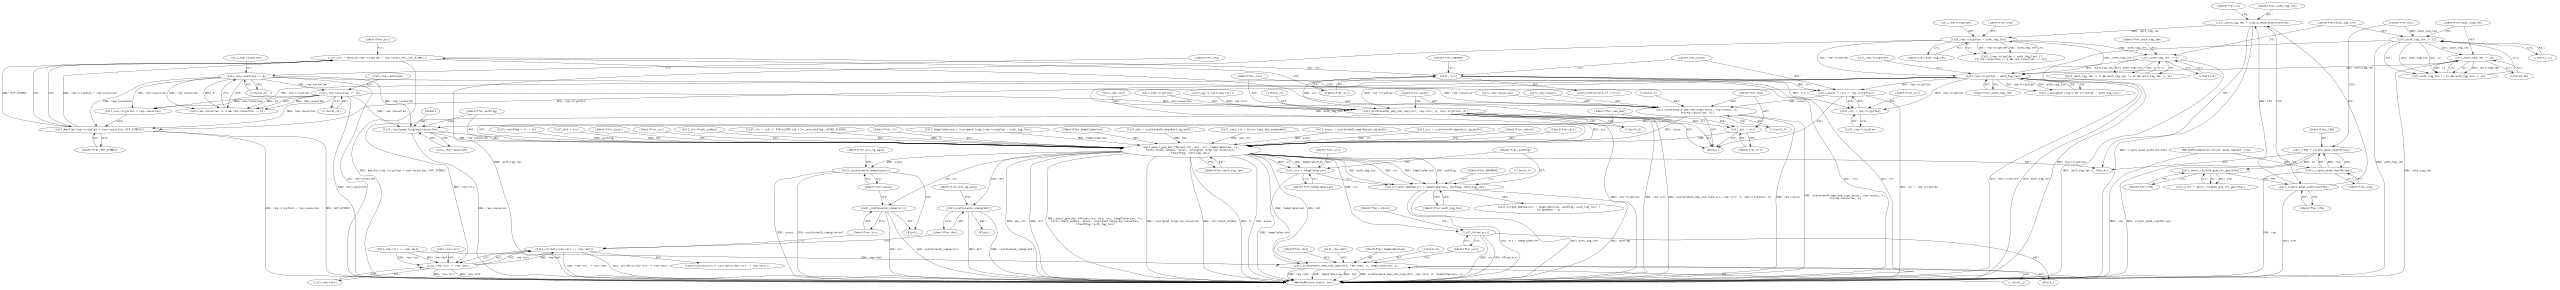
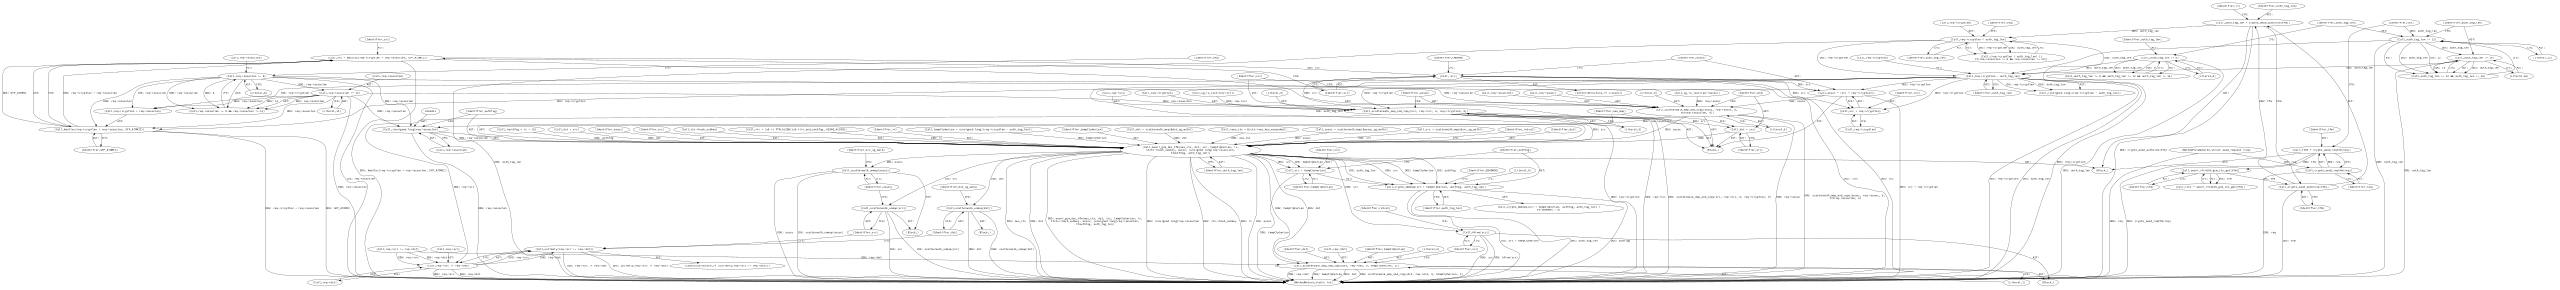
(2081, 44) -> none
(2049, 81) -> none
(1599, 93) -> (1599, 93)
none -> (1697, 93)
(2310, 162) -> (2310, 162)
